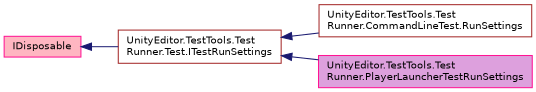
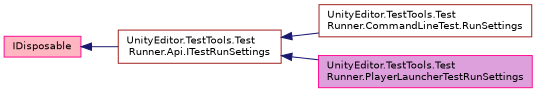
(200, 47) -> (200, 47)
